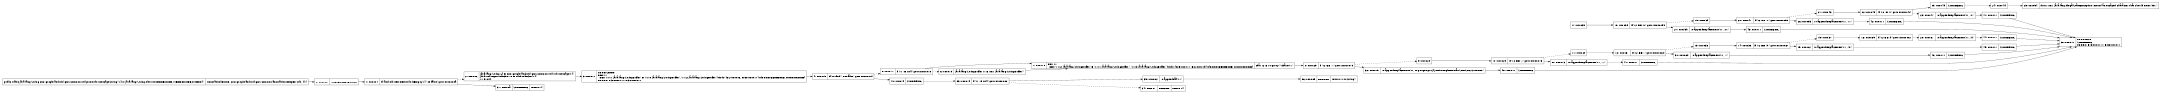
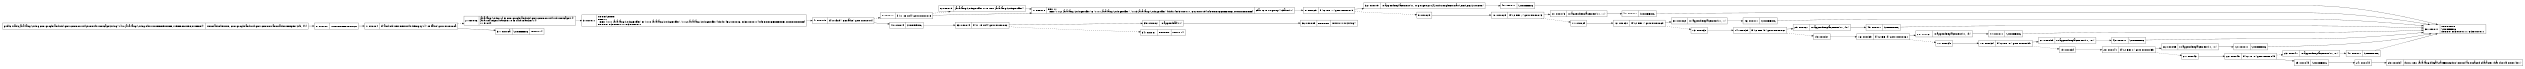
none -> (1922, 41)
